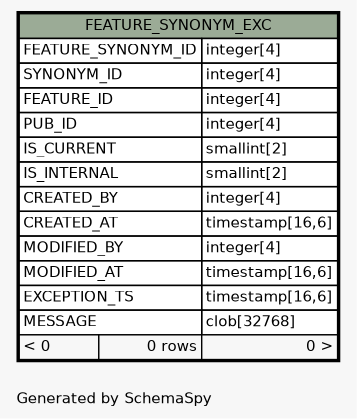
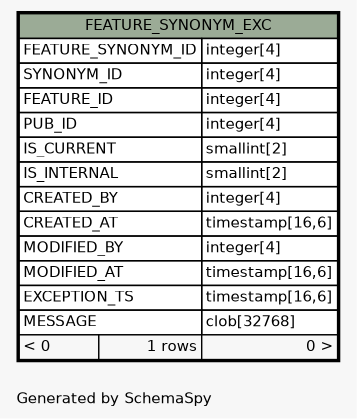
(172, 346) -> (172, 346)
